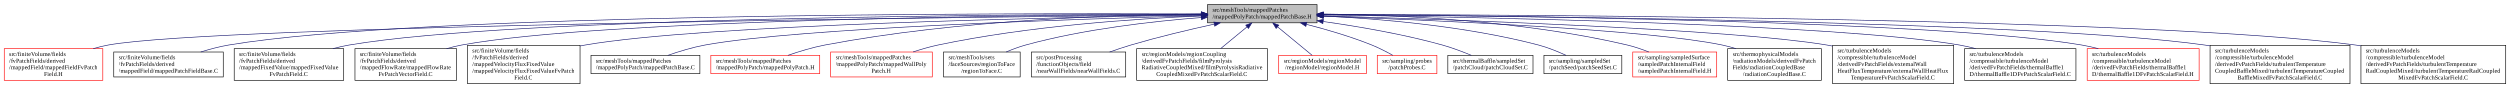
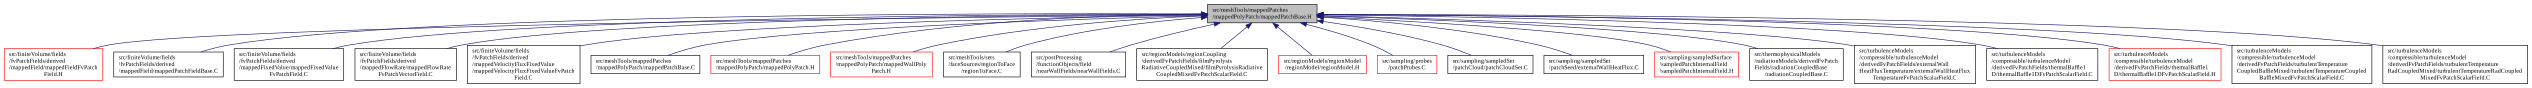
(1490, 64) -> (1490, 64)
(1583, 64) -> (1594, 64)
